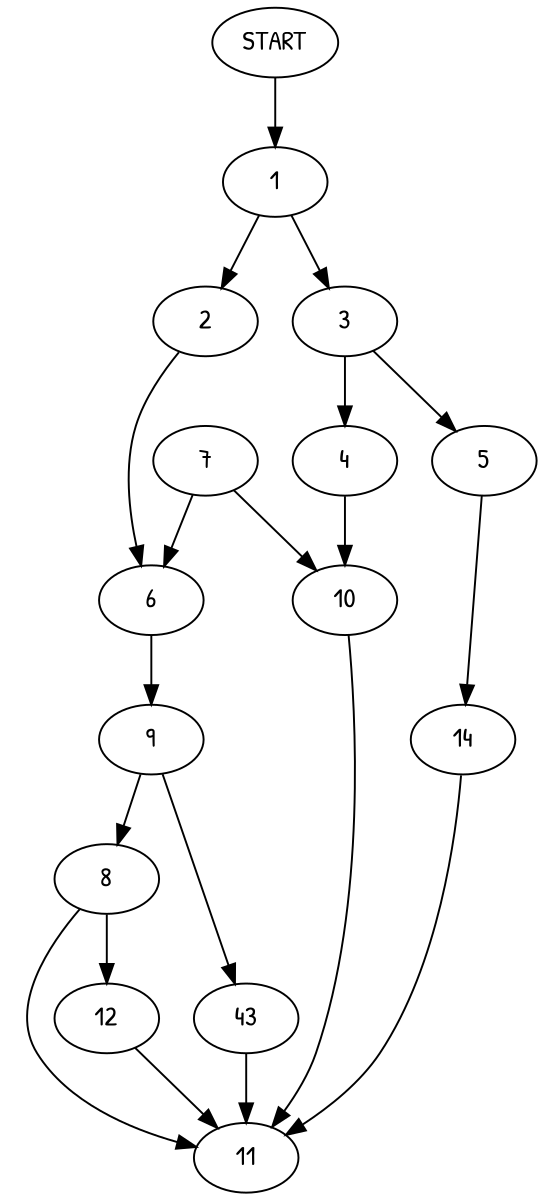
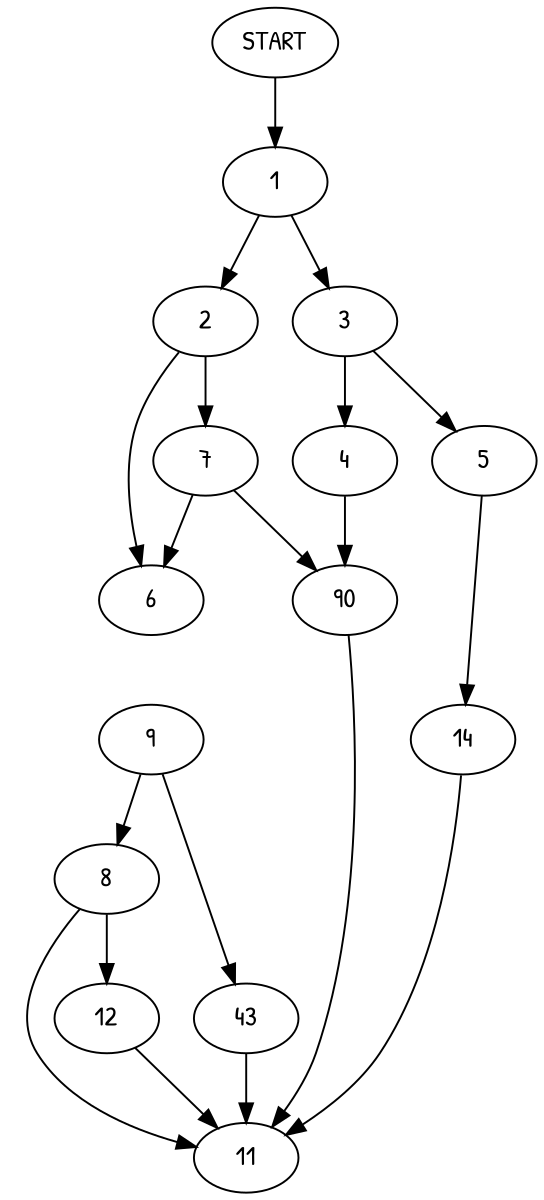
none -> (206, 382)
(345, 600) -> (345, 600)
(151, 660) -> none
